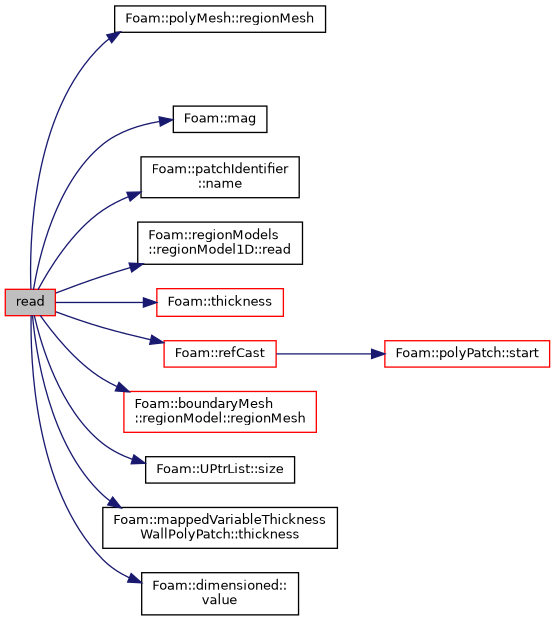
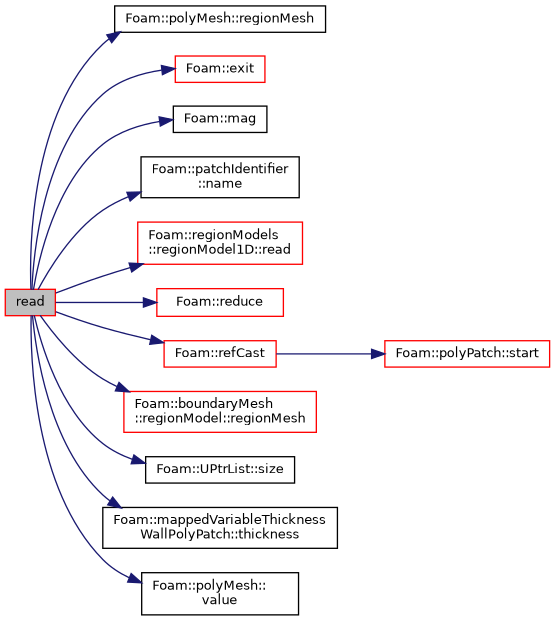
none -> (220, 69)
(220, 243) -> (220, 243)
(220, 302) -> (220, 302)
(220, 594) -> (220, 594)
